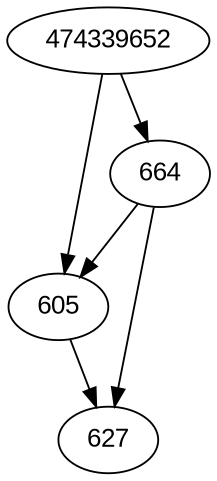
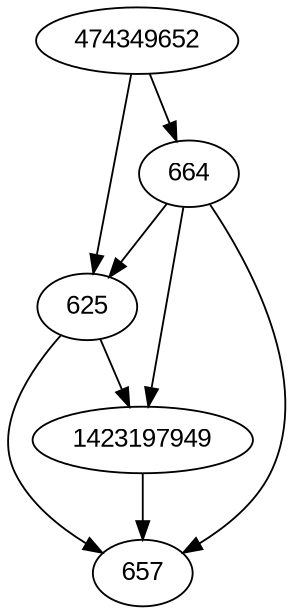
(108, 41) -> (137, 41)
(58, 307) -> (87, 307)
(108, 440) -> (143, 573)
none -> (143, 440)
